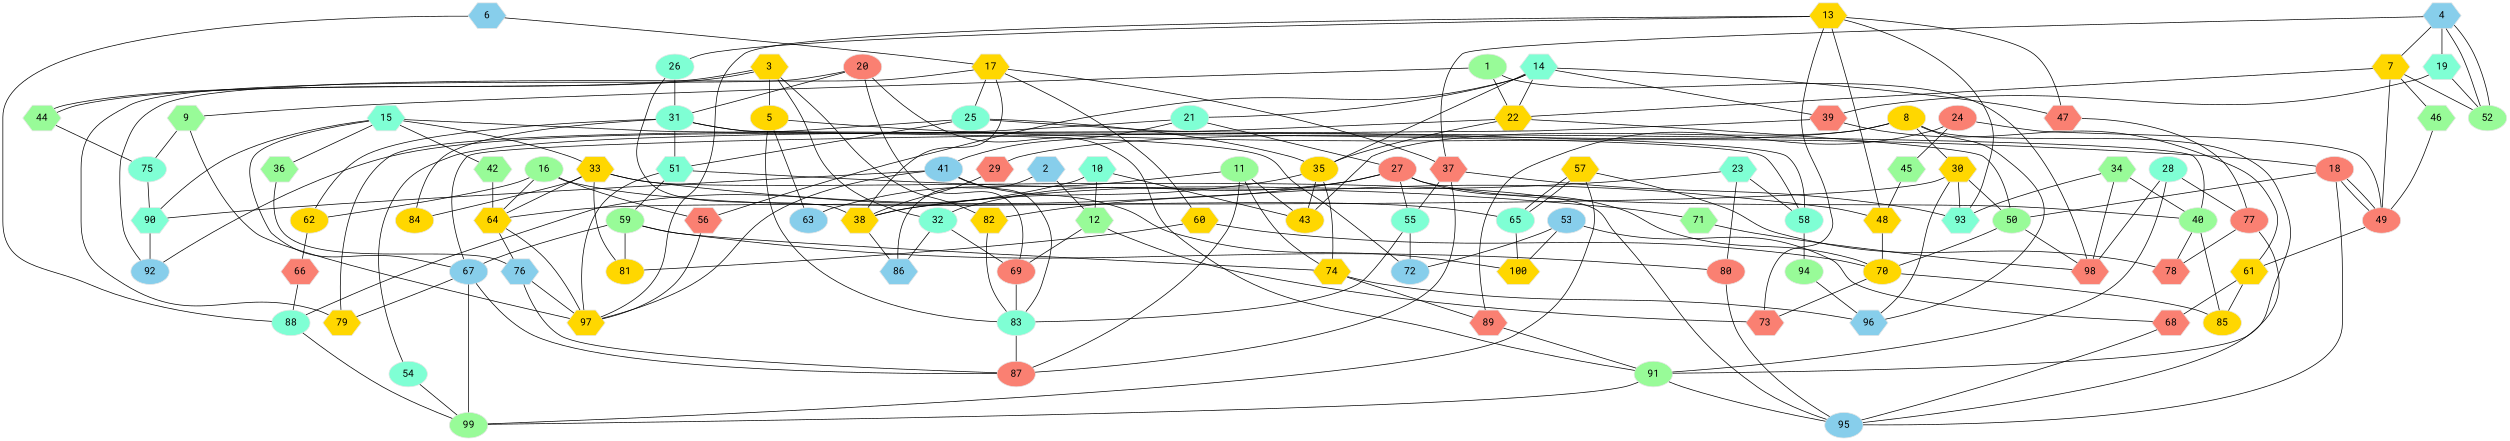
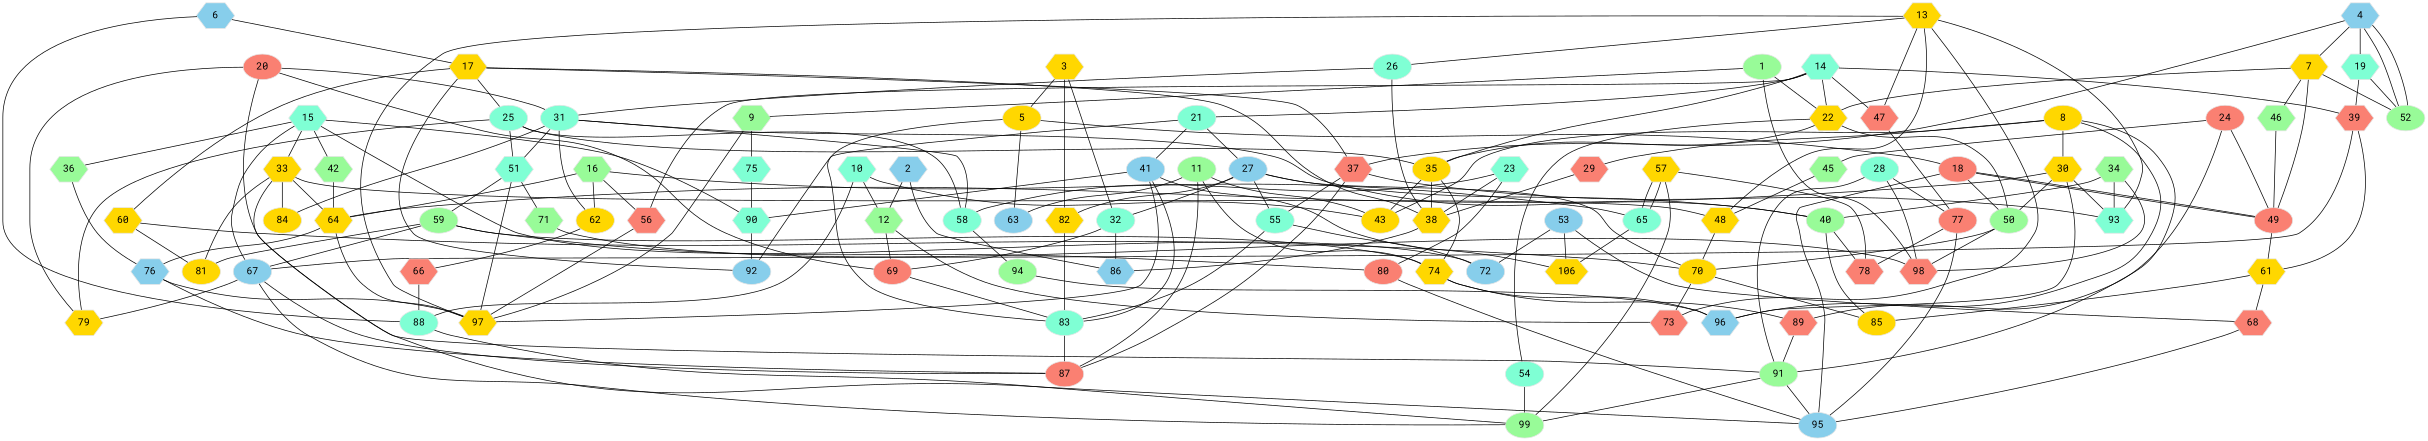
(42, 118) -> none
(147, 169) -> (752, 169)
(544, 169) -> (592, 169)
(1397, 169) -> (1248, 169)
(1518, 272) -> (1567, 272)
